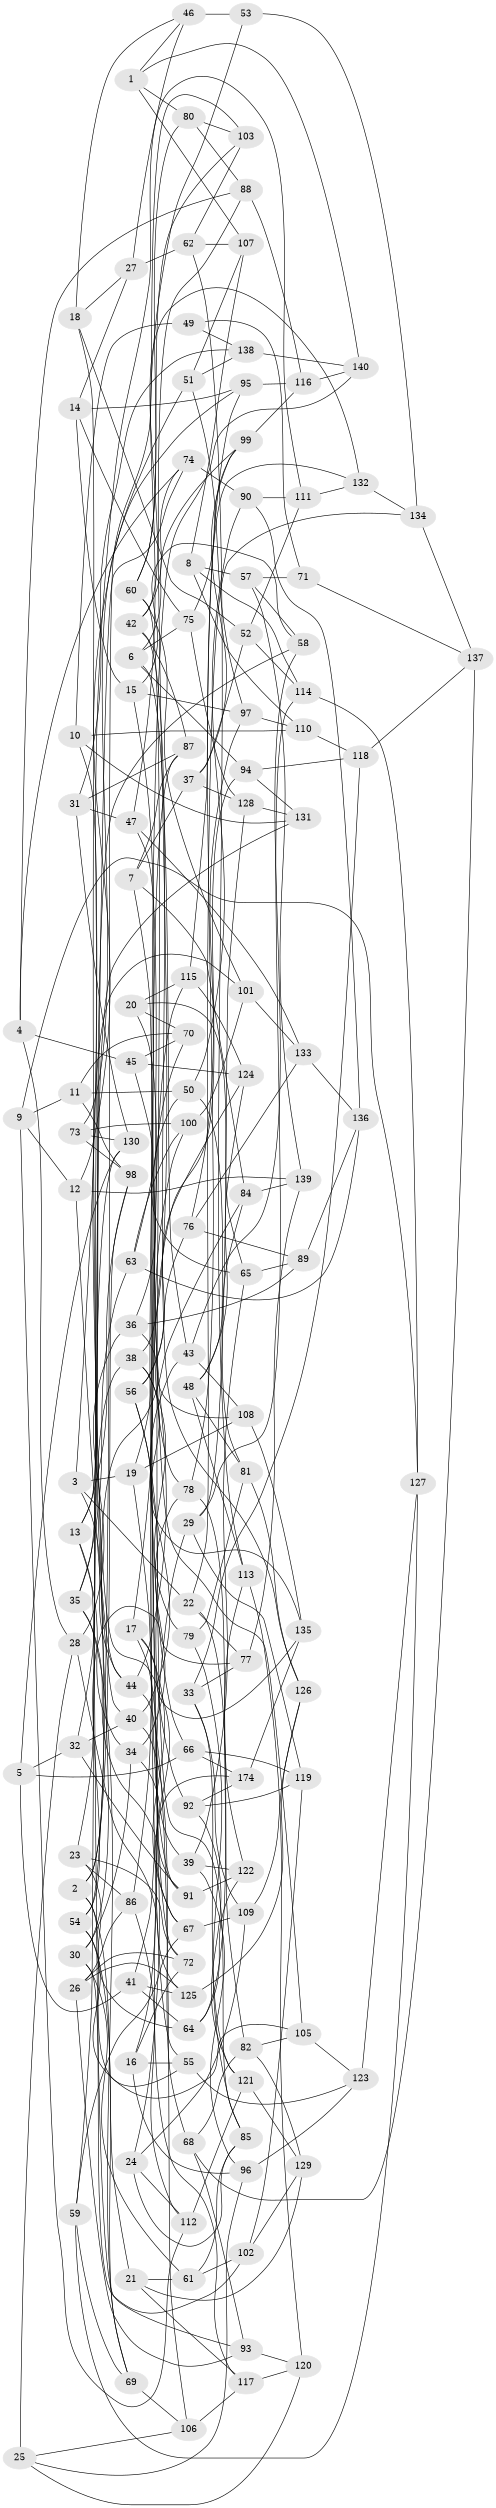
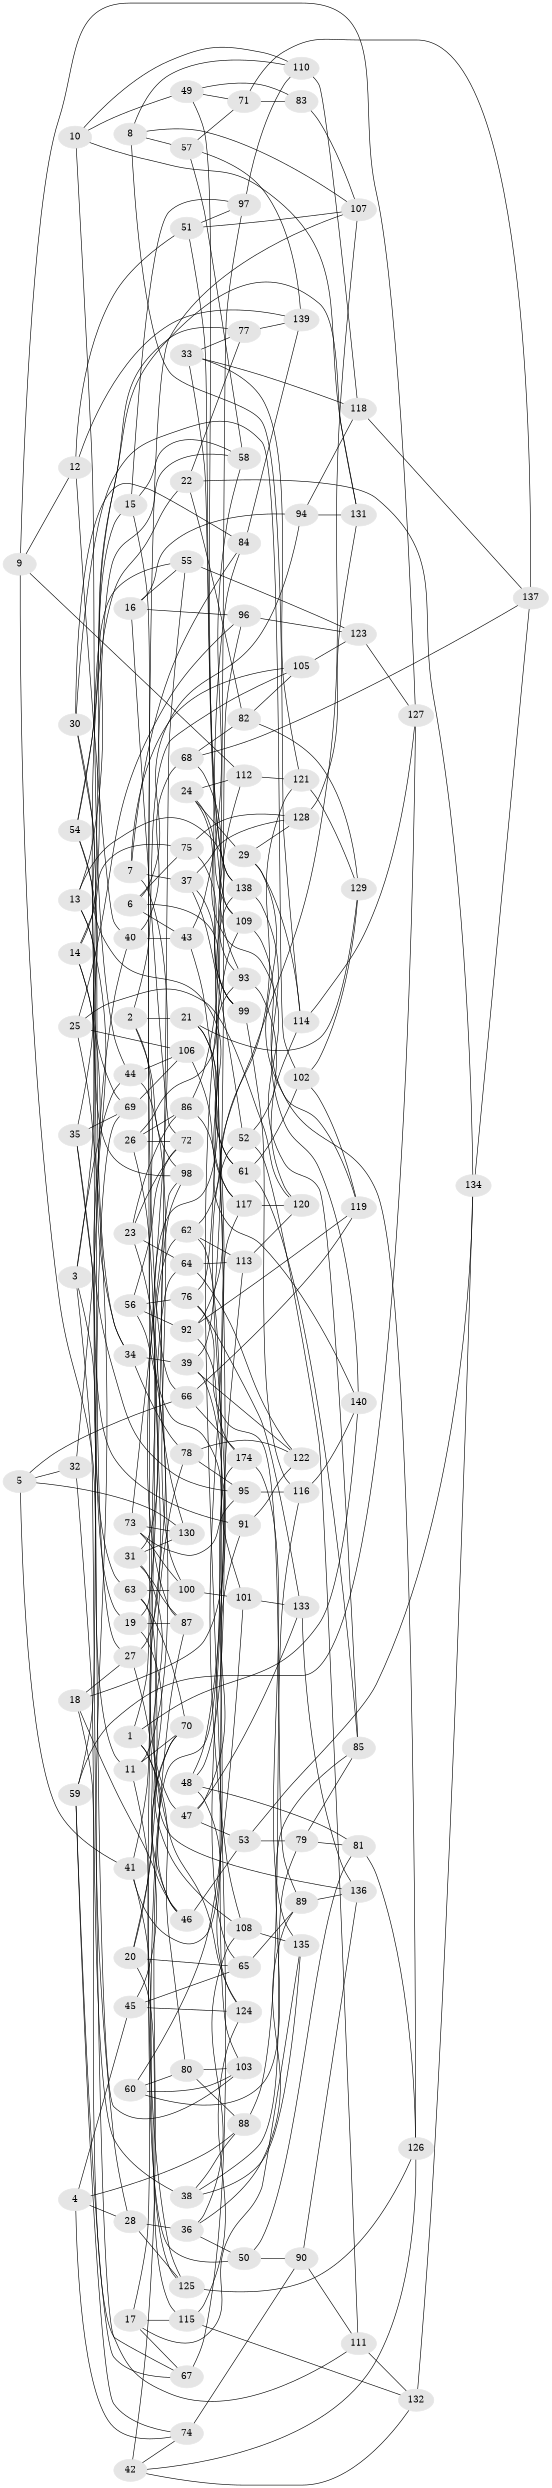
none -> (301, 102)
(130, 1828) -> none
none -> (271, 1841)
